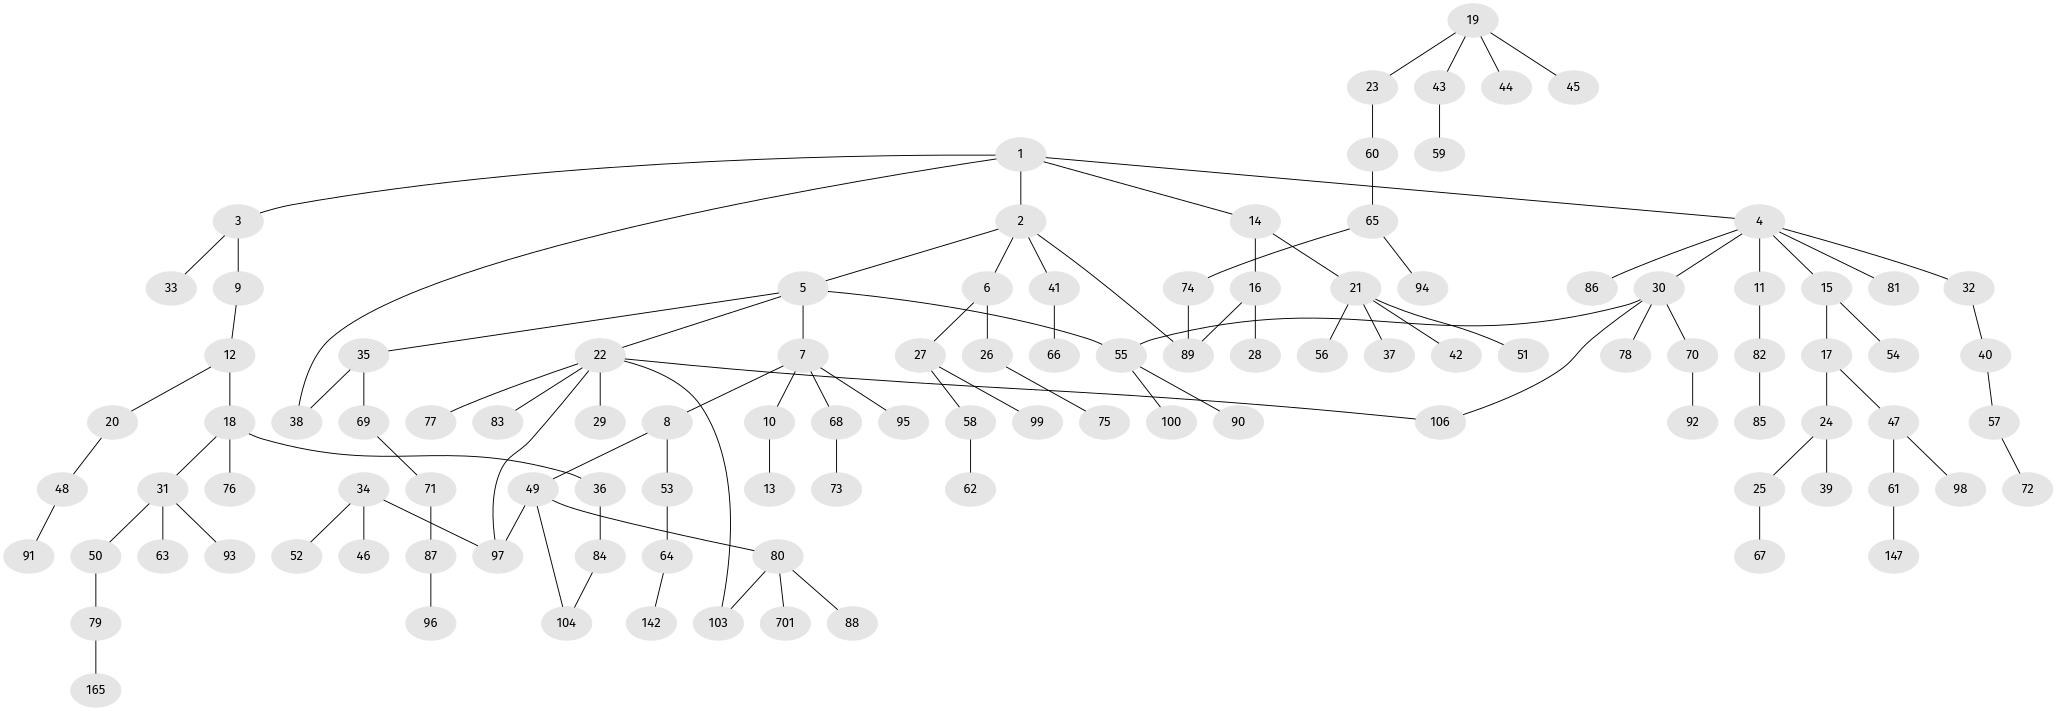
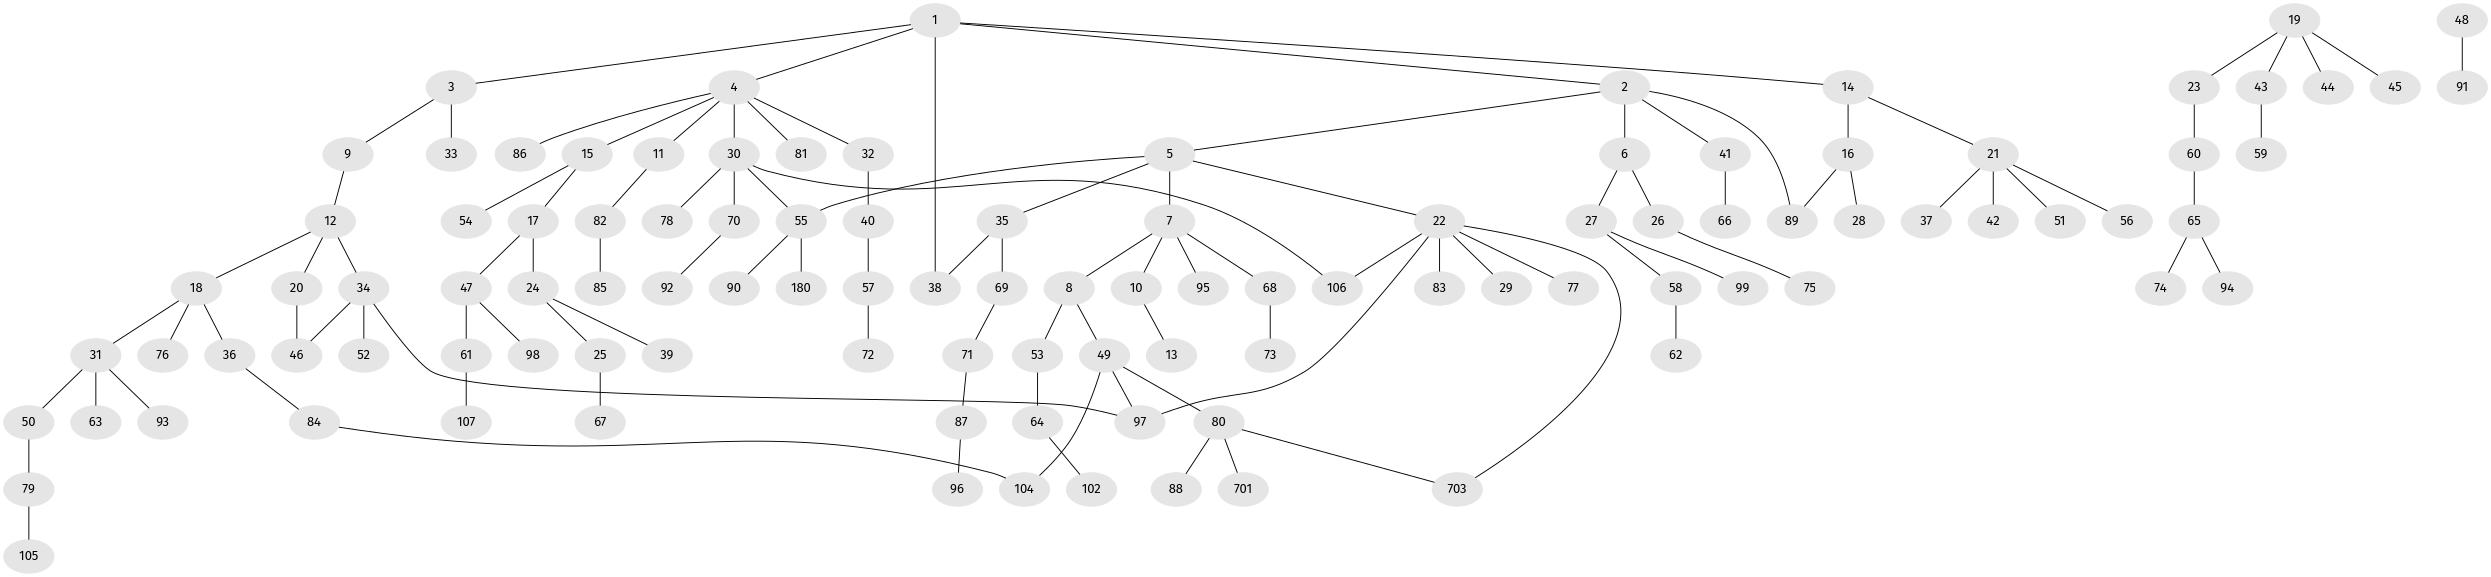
none -> (347, 255)
(1188, 322) -> none
(1172, 422) -> (801, 288)
(87, 456) -> (297, 322)
(1894, 556) -> (466, 422)
(651, 623) -> (1092, 489)
(718, 623) -> (1457, 489)
(96, 690) -> (29, 556)
